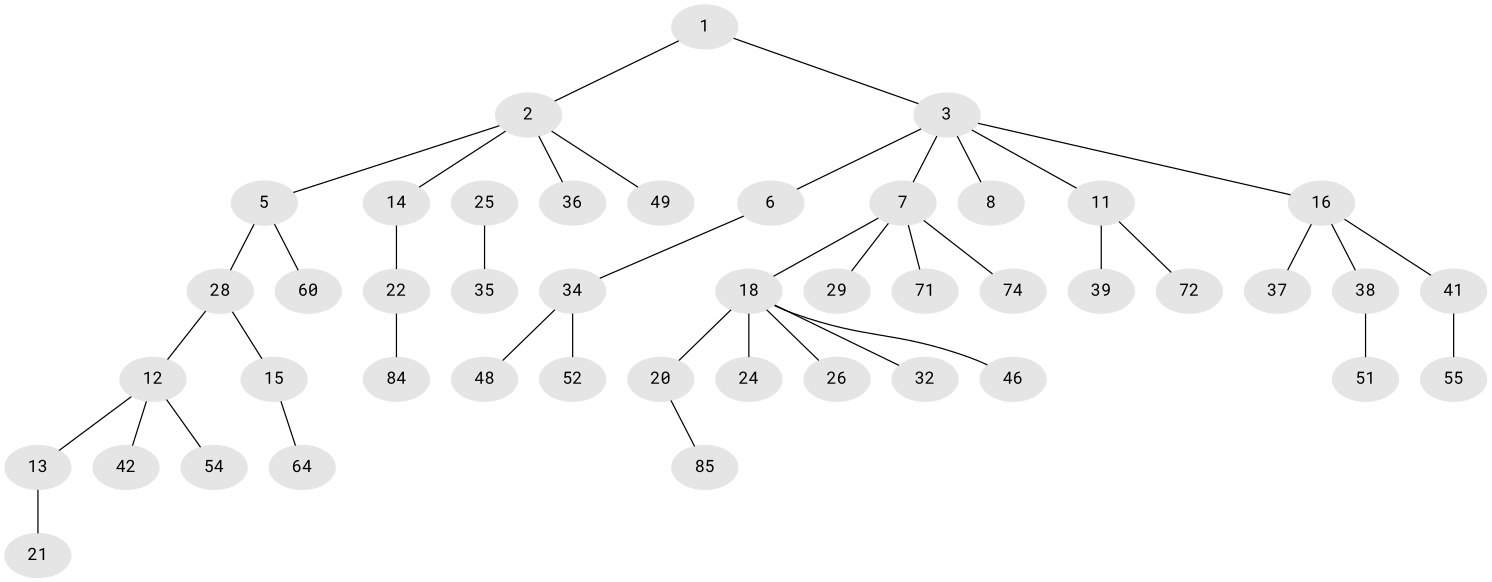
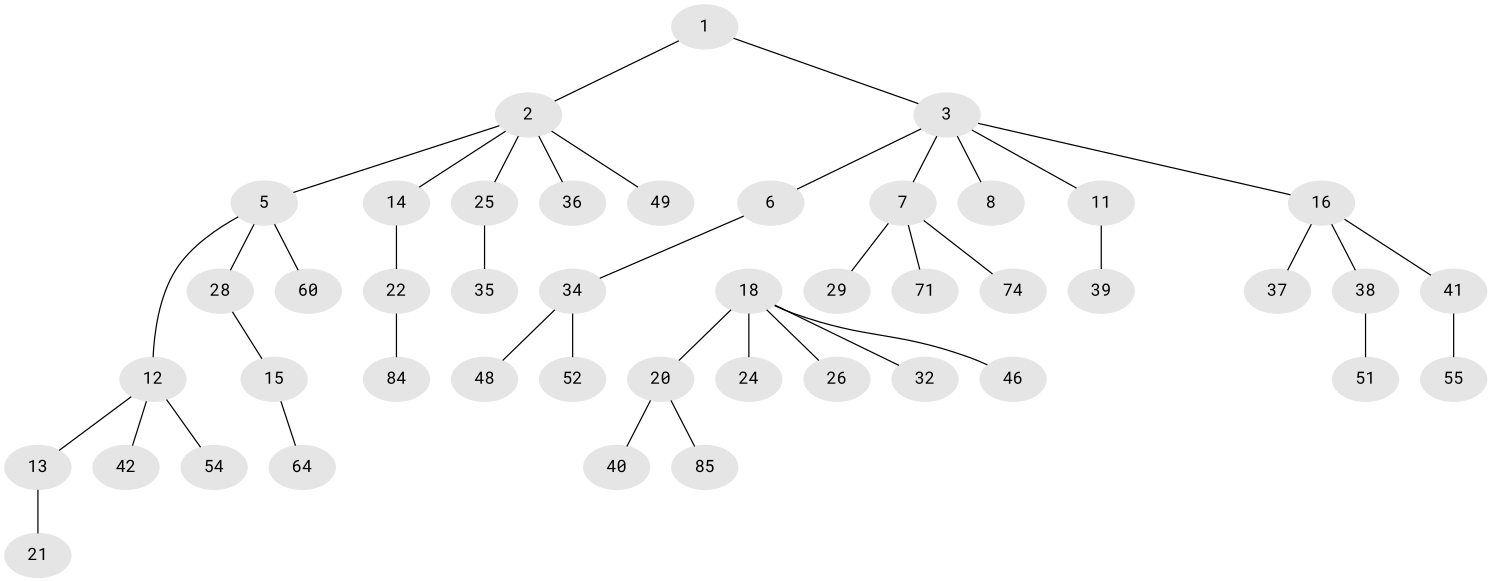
none -> (507, 159)
(826, 247) -> none
(1189, 291) -> none
(187, 335) -> (174, 274)
none -> (617, 467)
